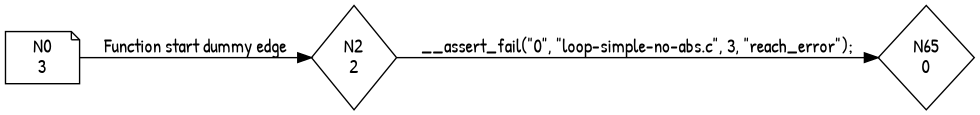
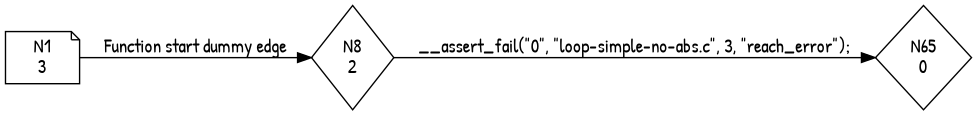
(43, 58) -> (43, 58)
(354, 58) -> (353, 58)
